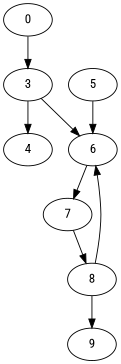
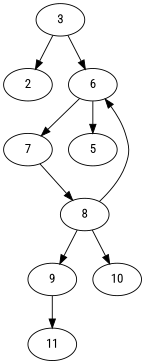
(28, 20) -> none
(93, 113) -> (93, 113)
(28, 150) -> (28, 85)
none -> (117, 279)
none -> (52, 344)
